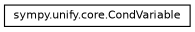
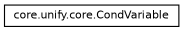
(97, 16) -> (92, 16)
